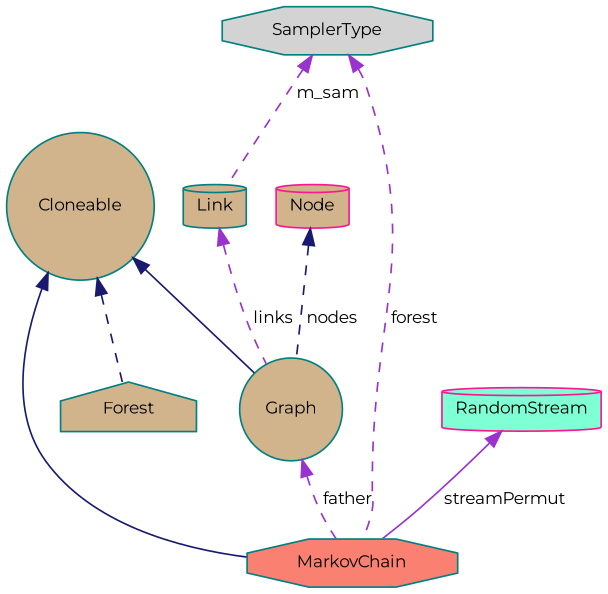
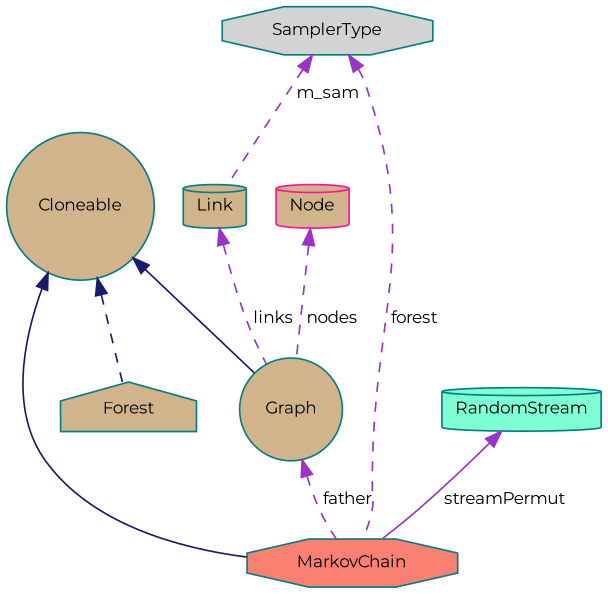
(302, 302) -> (302, 302)
(522, 409) -> (522, 409)
